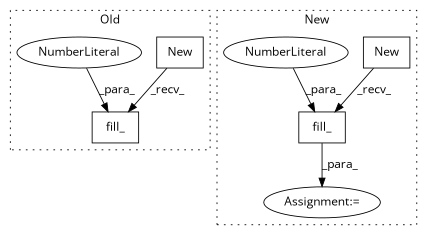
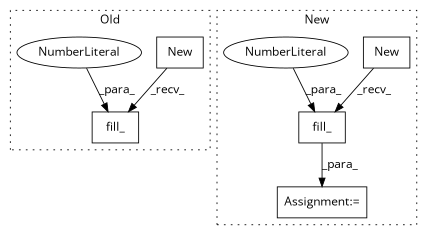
(322, 202) -> (322, 202)
